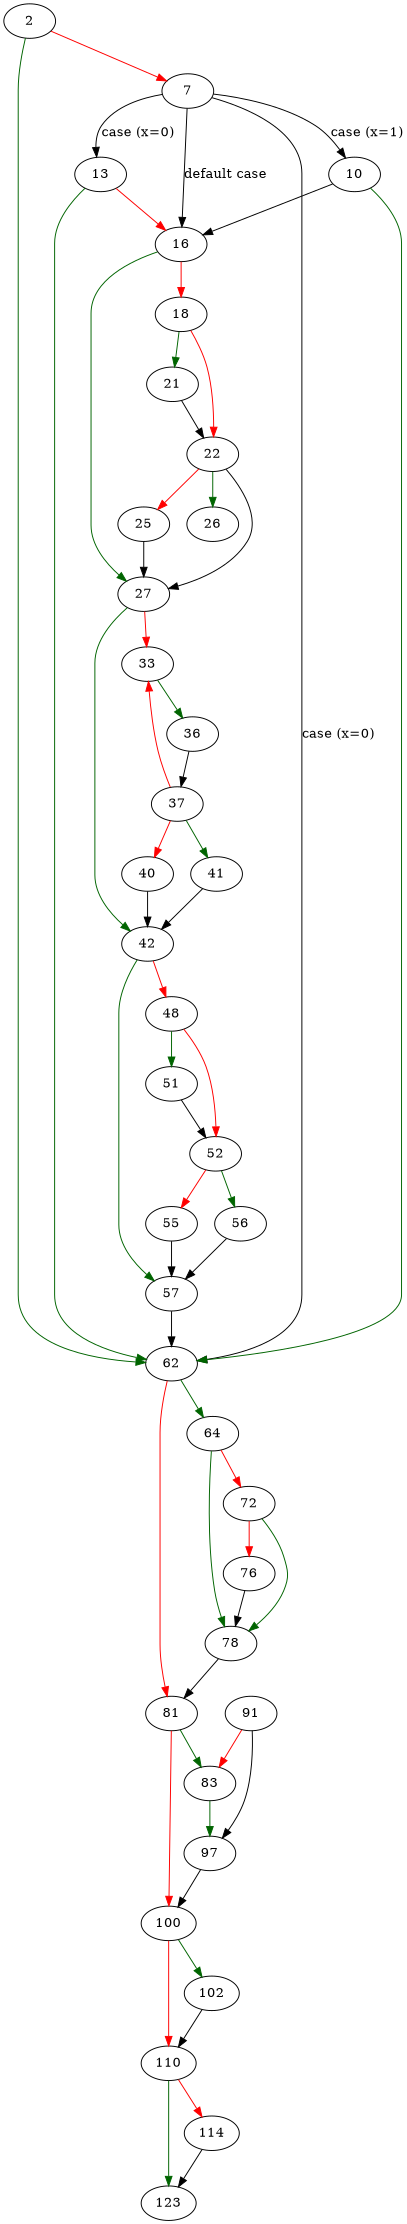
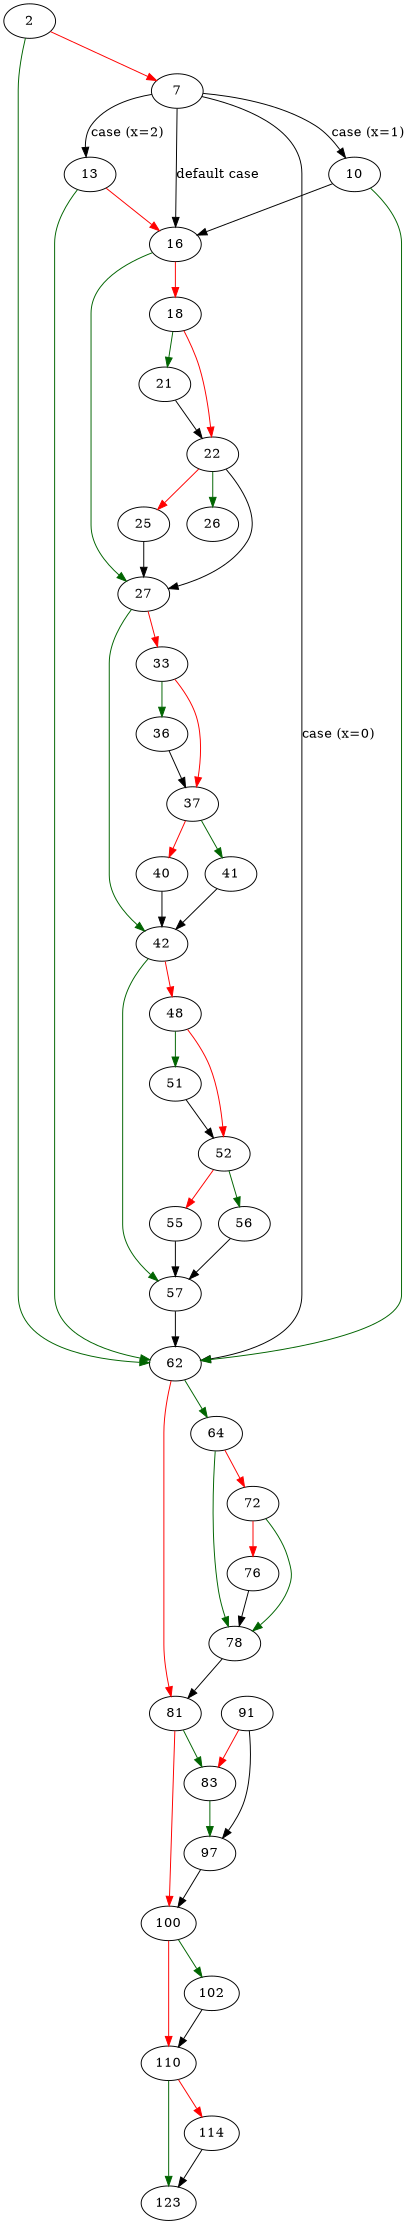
(138, 133) -> (127, 133)
(156, 740) -> (198, 725)
